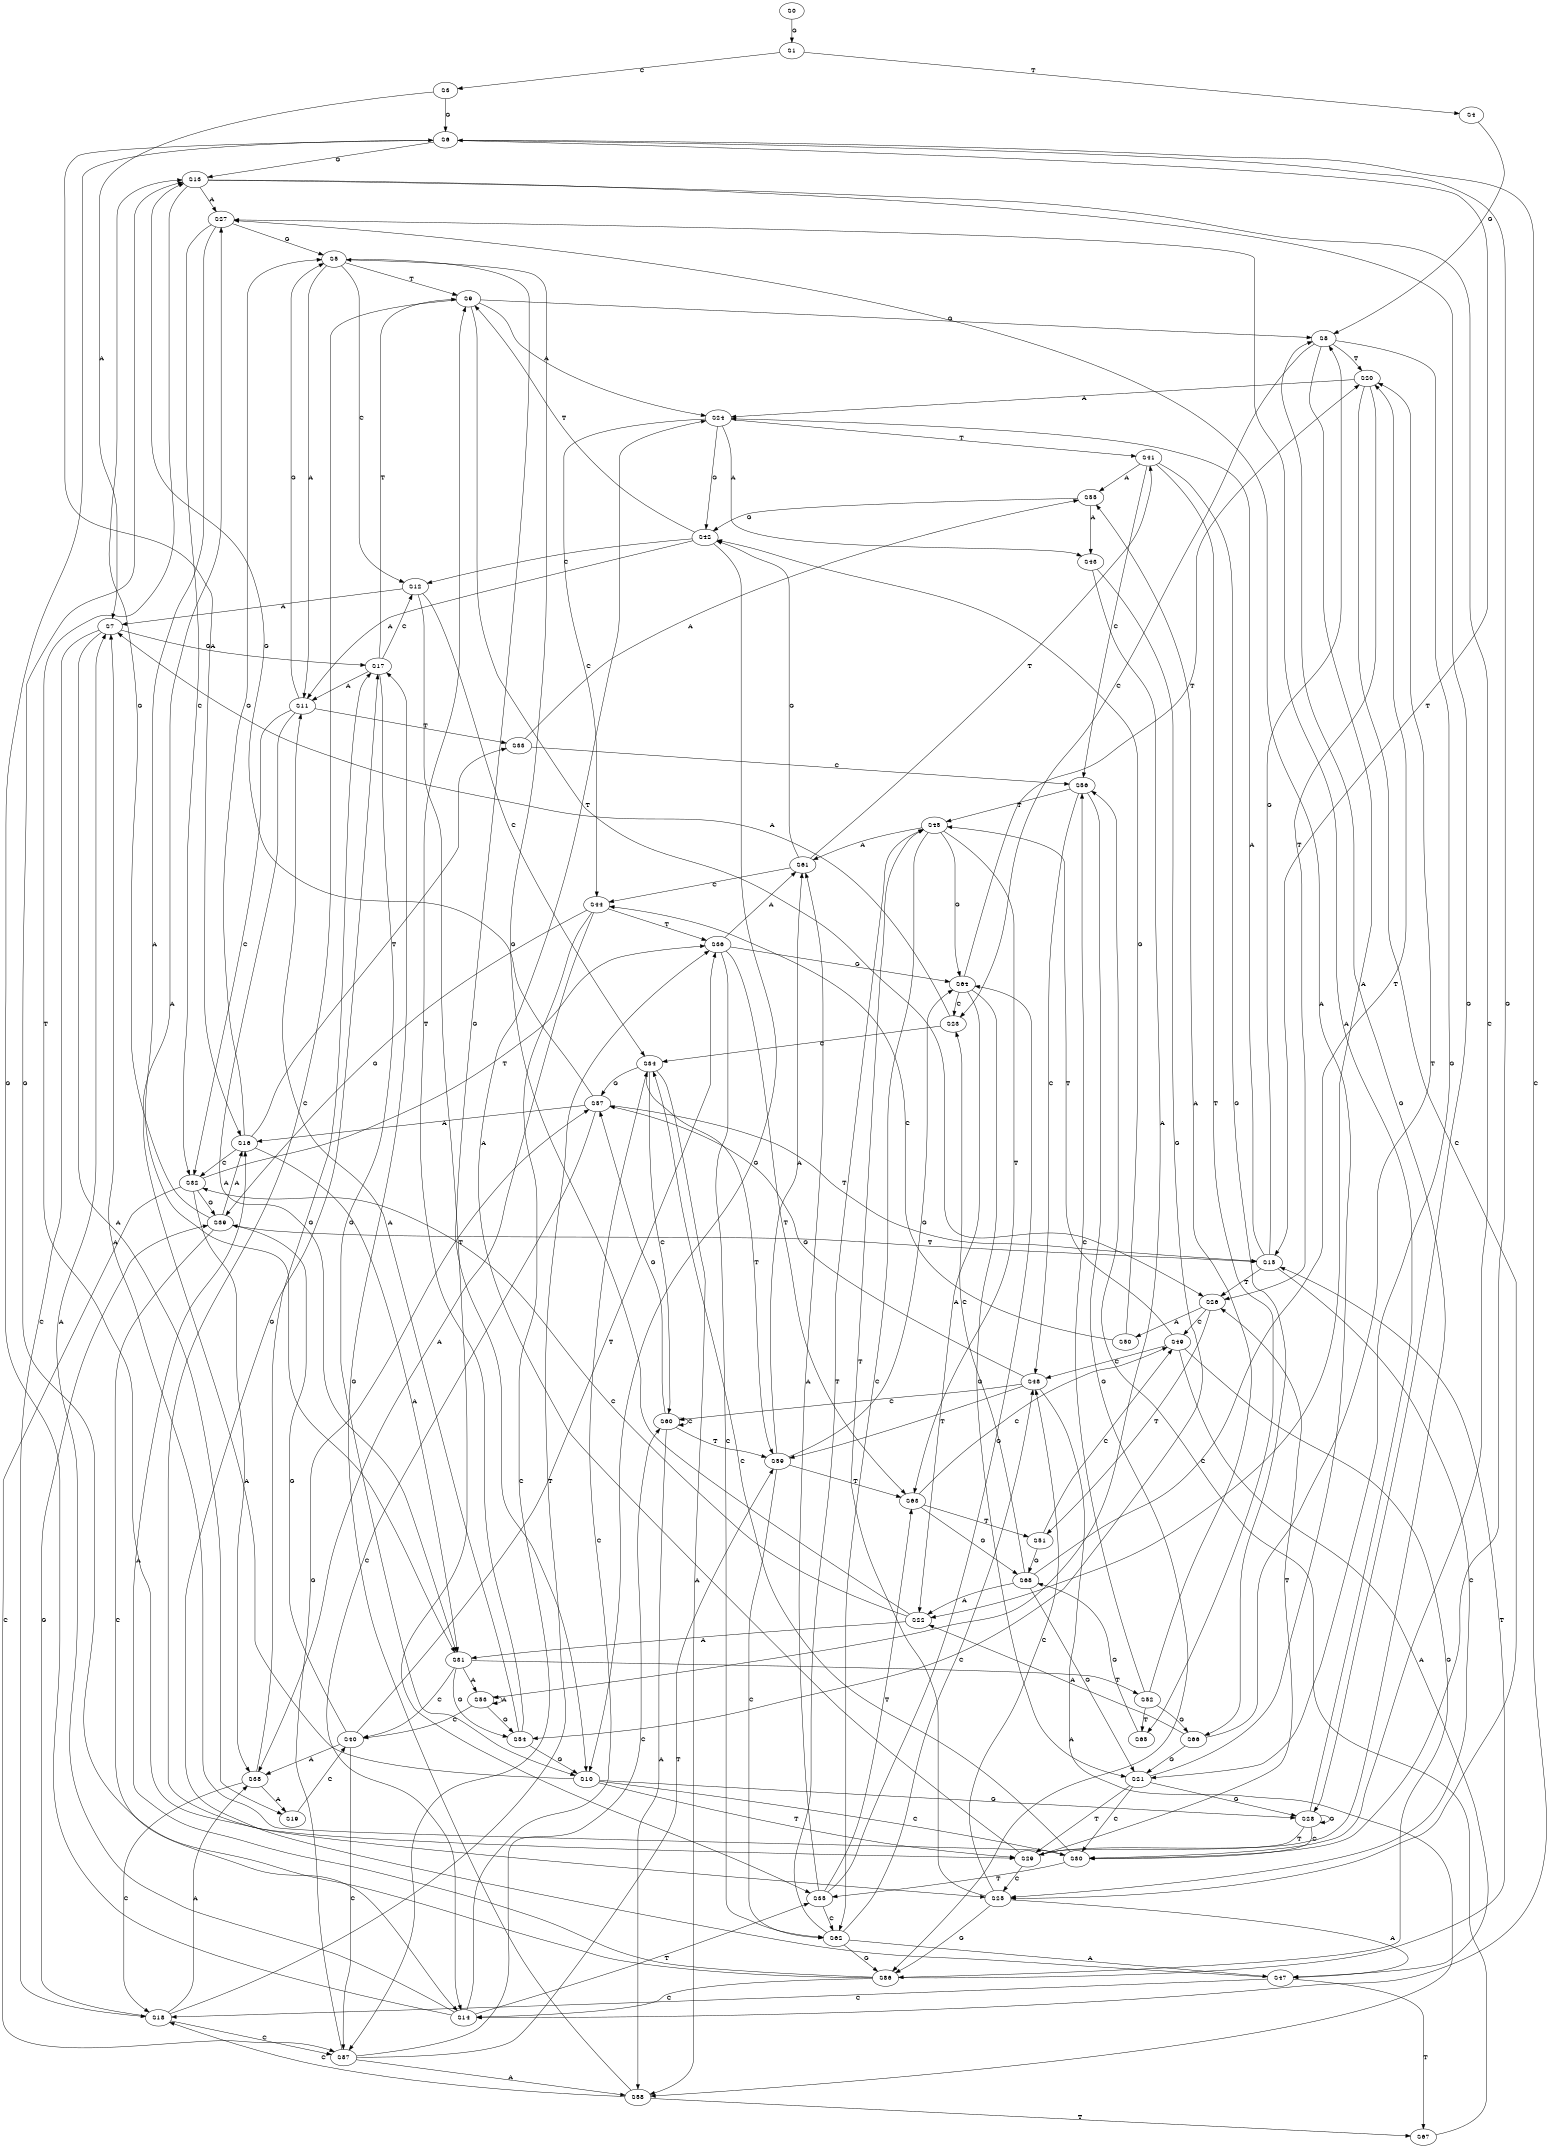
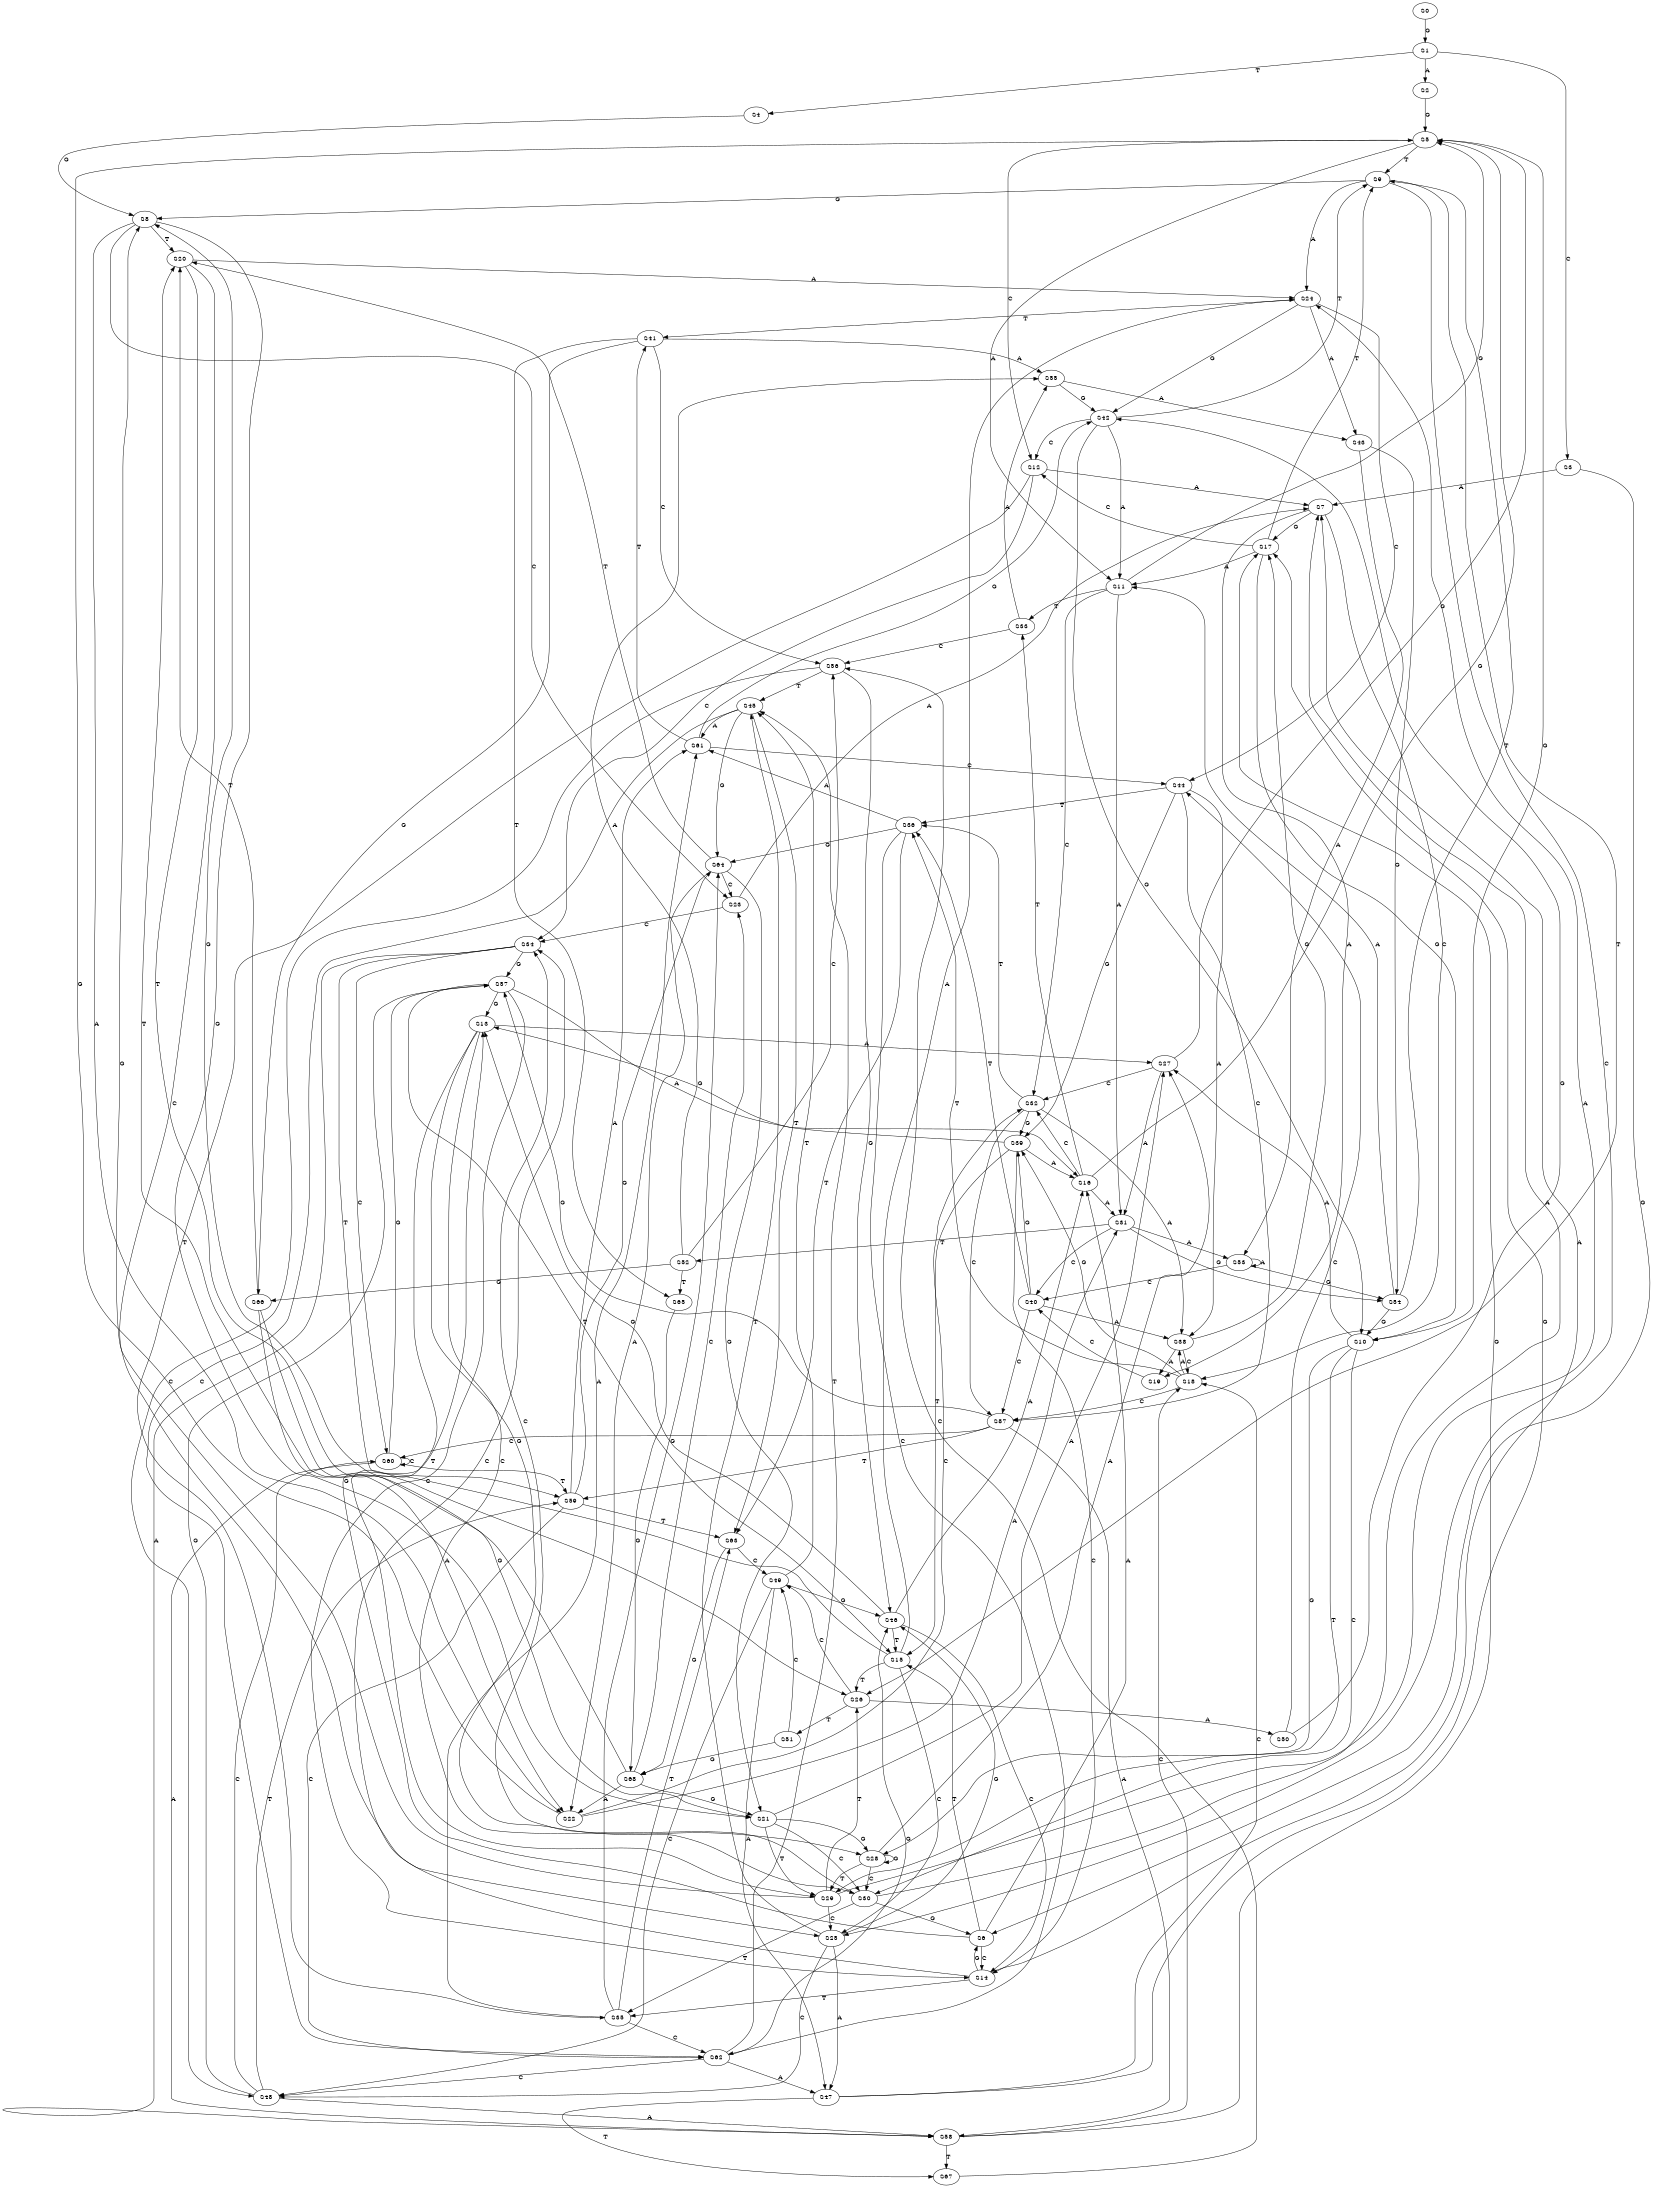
none -> (1425, 90)
(974, 1520) -> none
(886, 1978) -> (891, 1620)
